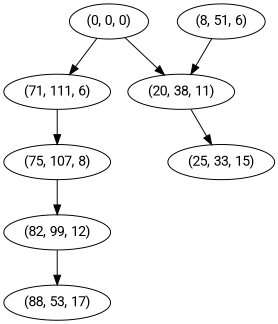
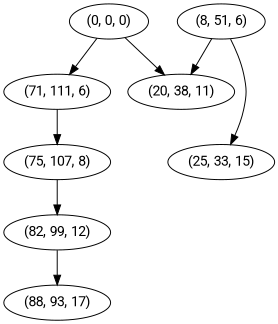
(199, 123) -> (246, 87)
(57, 303) -> (57, 303)
